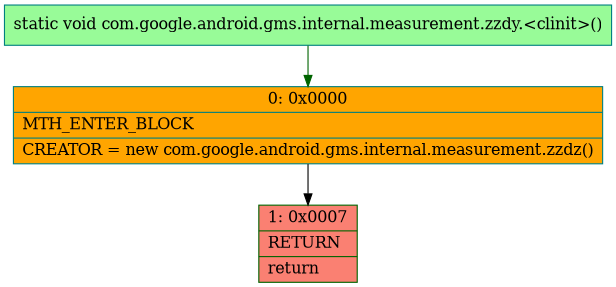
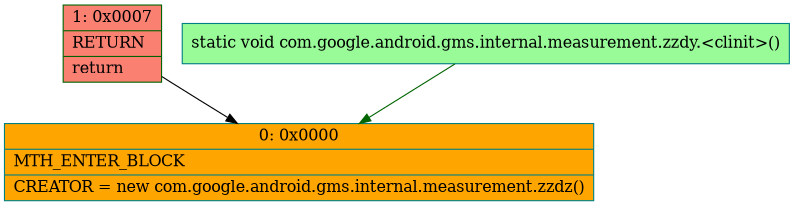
(308, 179) -> (195, 97)
